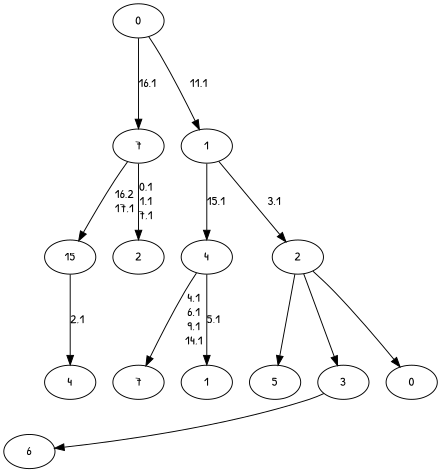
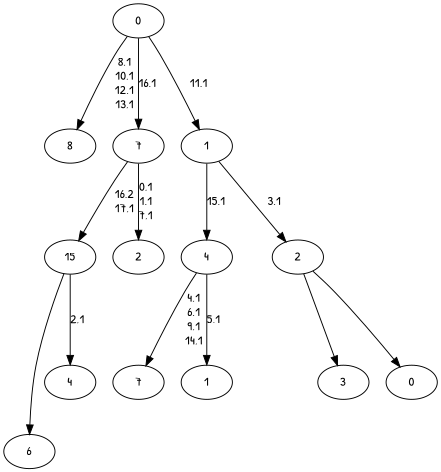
none -> (70, 146)
(275, 382) -> none
(196, 427) -> (40, 348)
